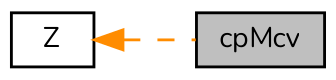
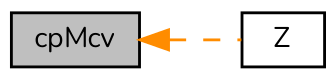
(160, 40) -> (205, 40)
